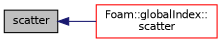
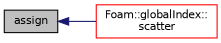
(31, 21) -> (31, 21)
